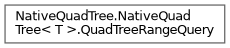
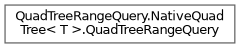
(115, 24) -> (120, 24)
